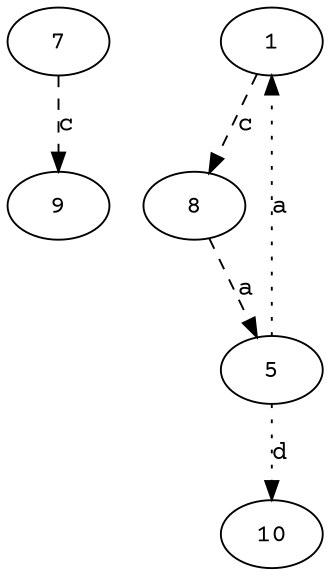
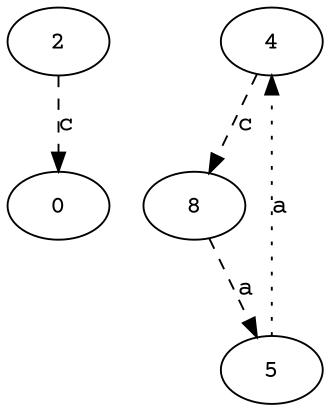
(59, 42) -> (59, 42)
(272, 42) -> (272, 42)
(59, 206) -> (59, 206)
(272, 534) -> none
